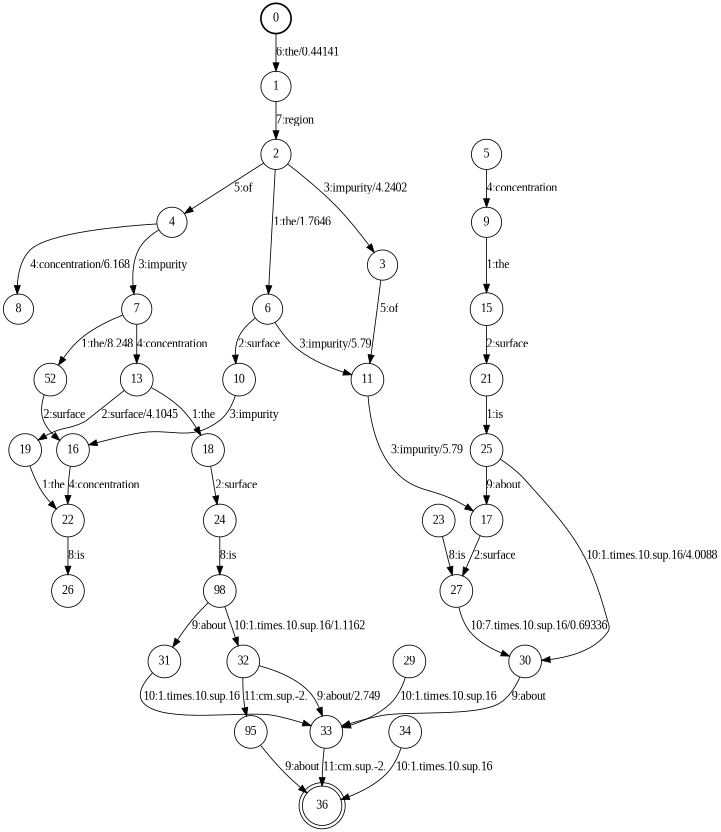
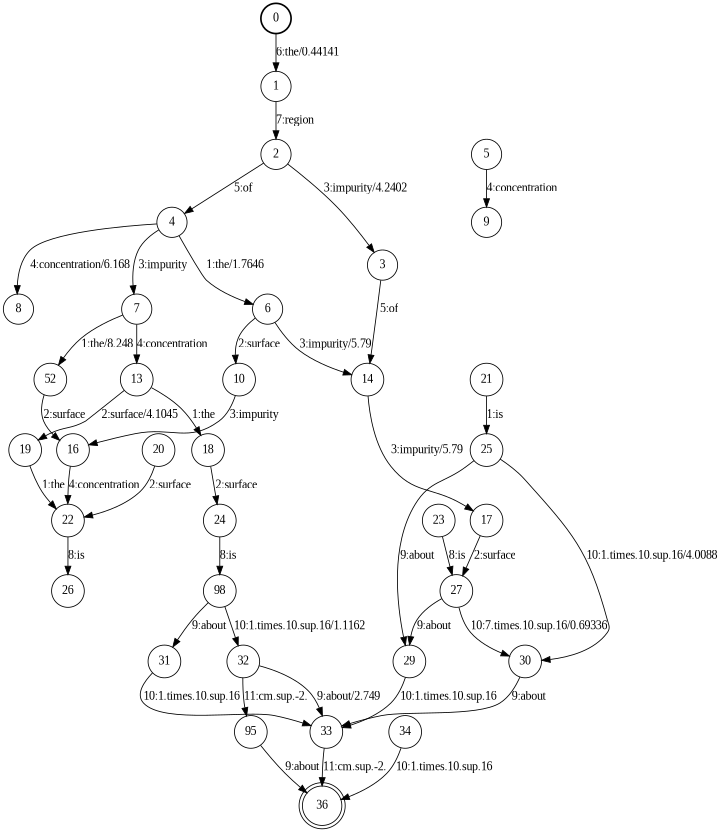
(272, 227) -> (204, 277)
(487, 309) -> none
(367, 380) -> (367, 380)
none -> (159, 450)
(487, 481) -> (403, 533)
none -> (422, 614)
